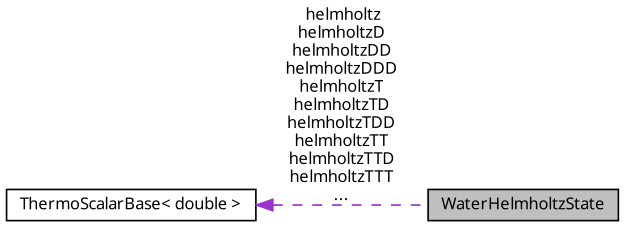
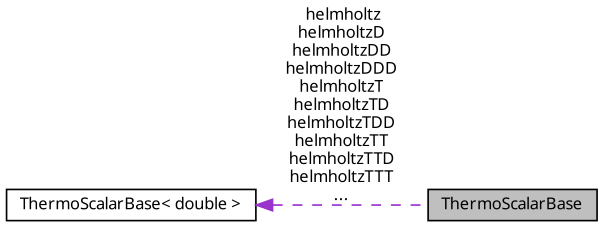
(523, 205) -> (513, 205)
